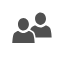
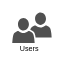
none -> (29, 49)
